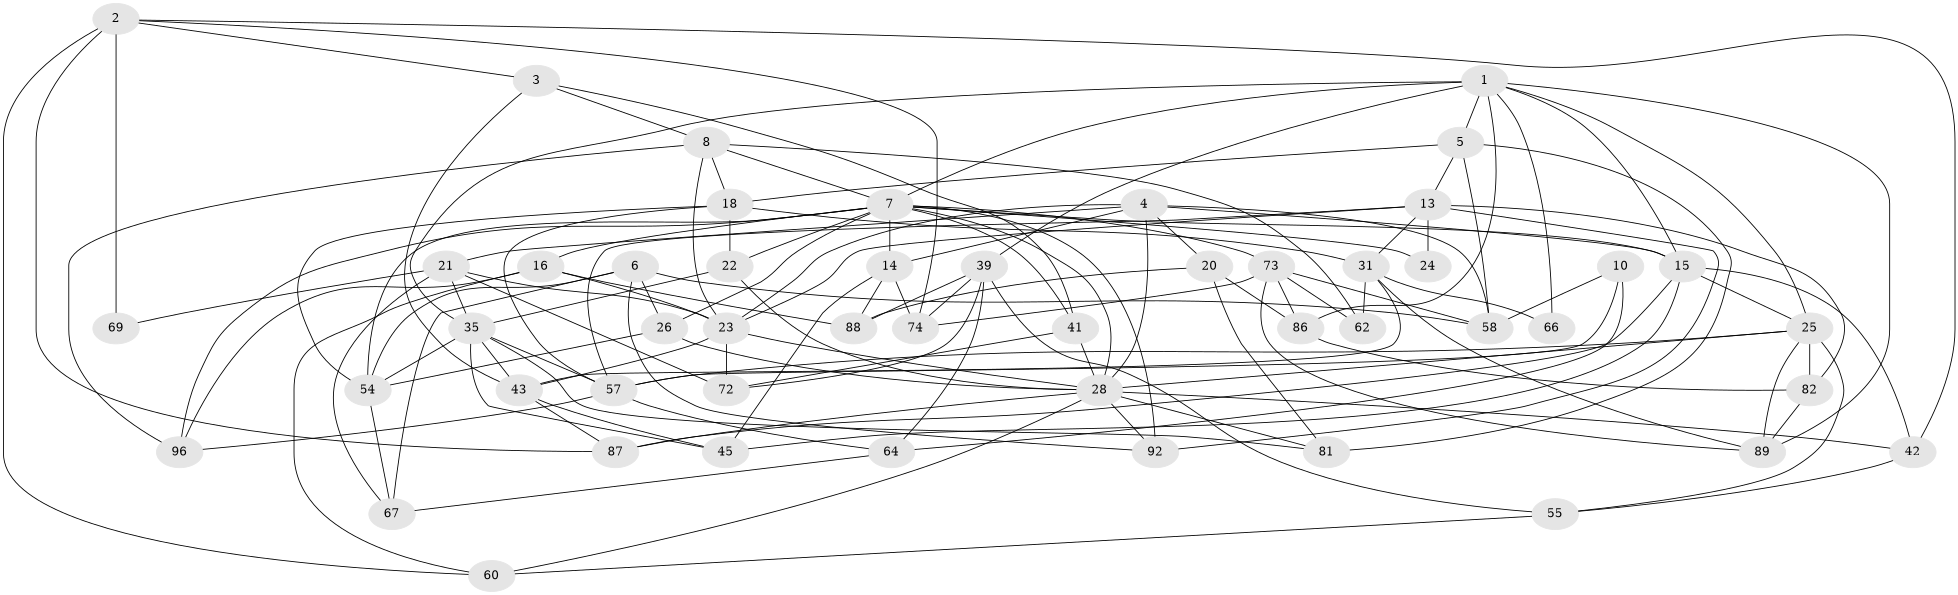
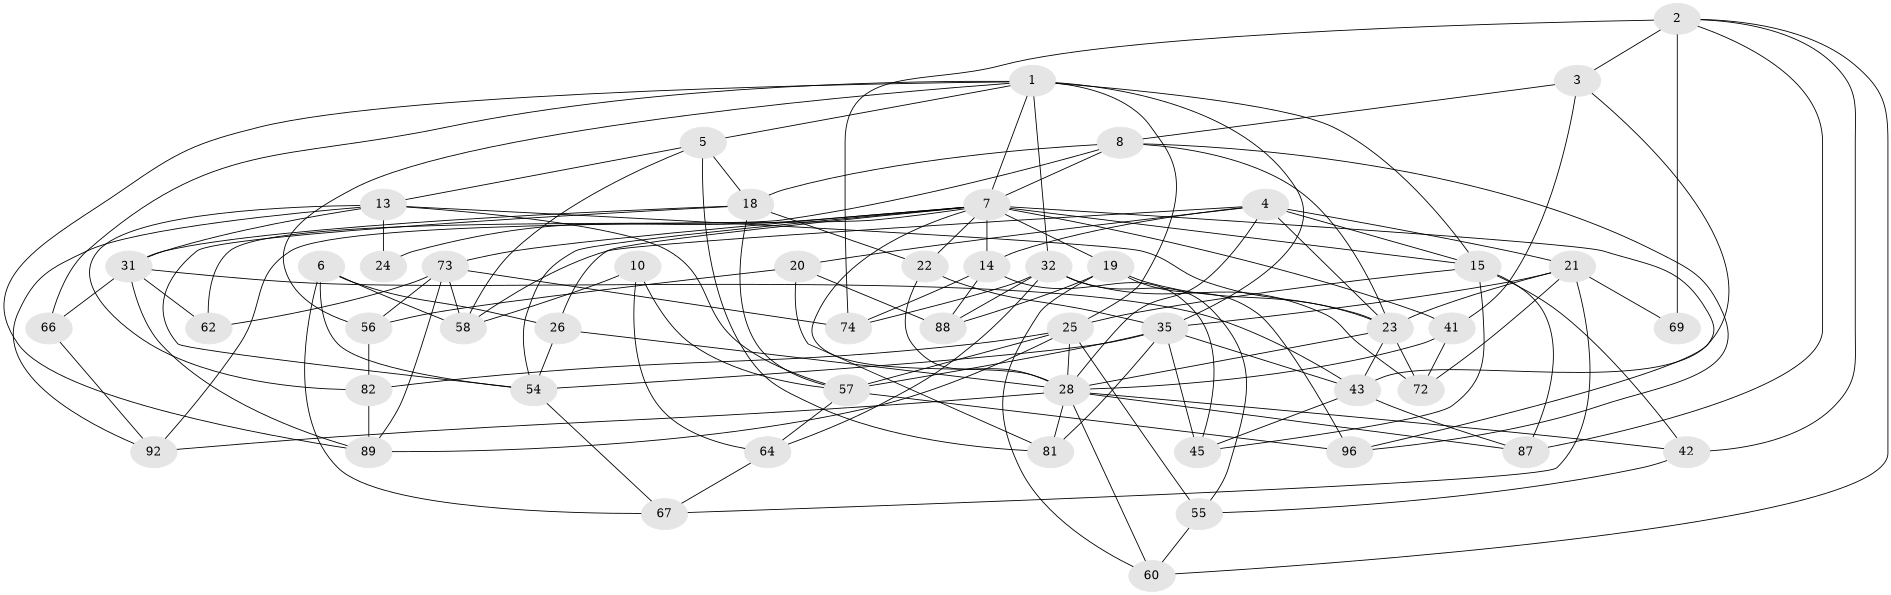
(541, 267) -> (1111, 267)
(984, 267) -> (1049, 267)
(1301, 328) -> (369, 328)
(763, 419) -> (95, 383)
